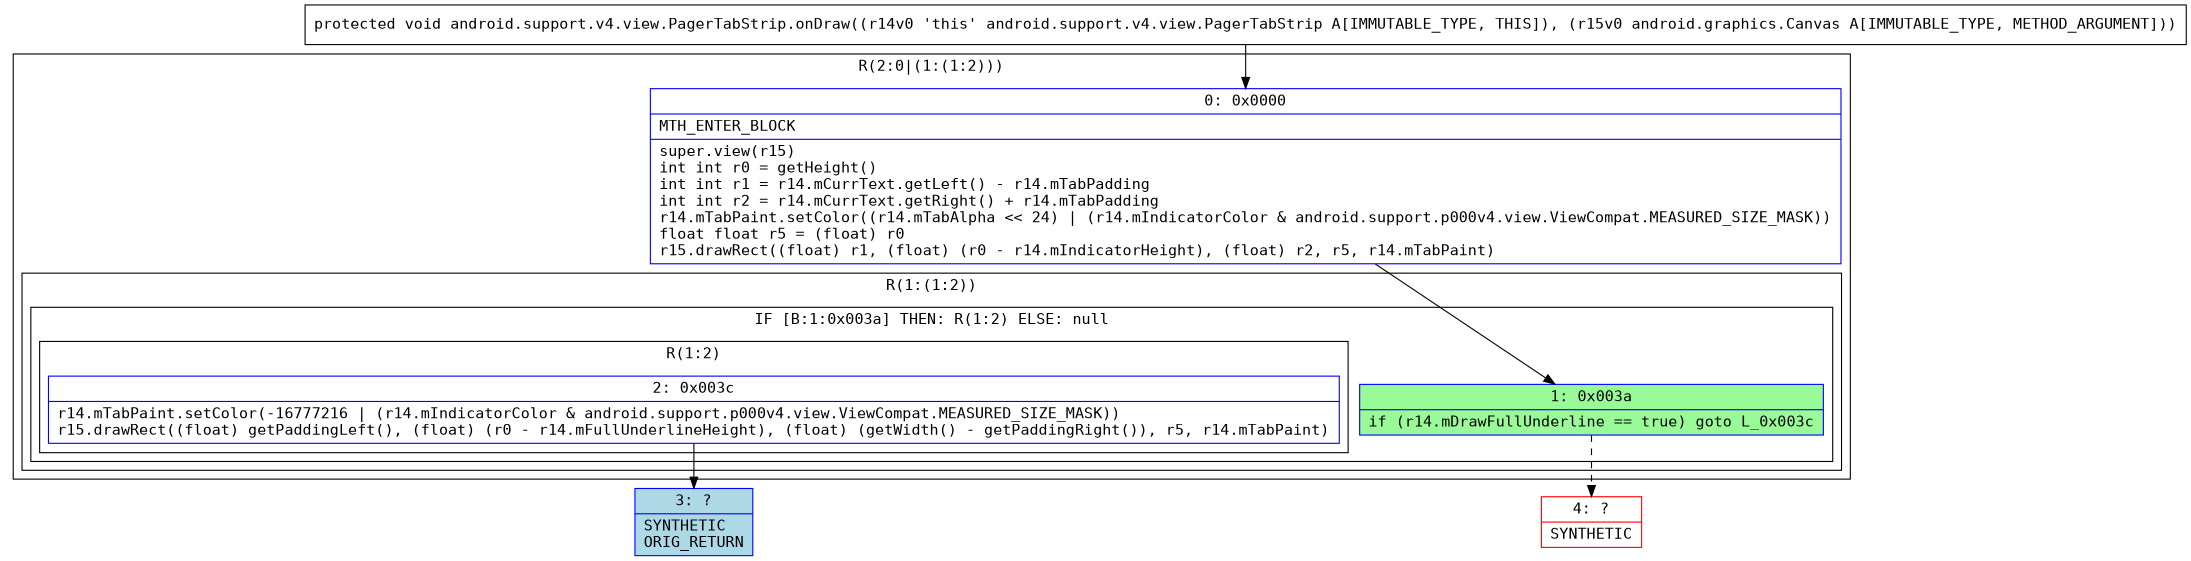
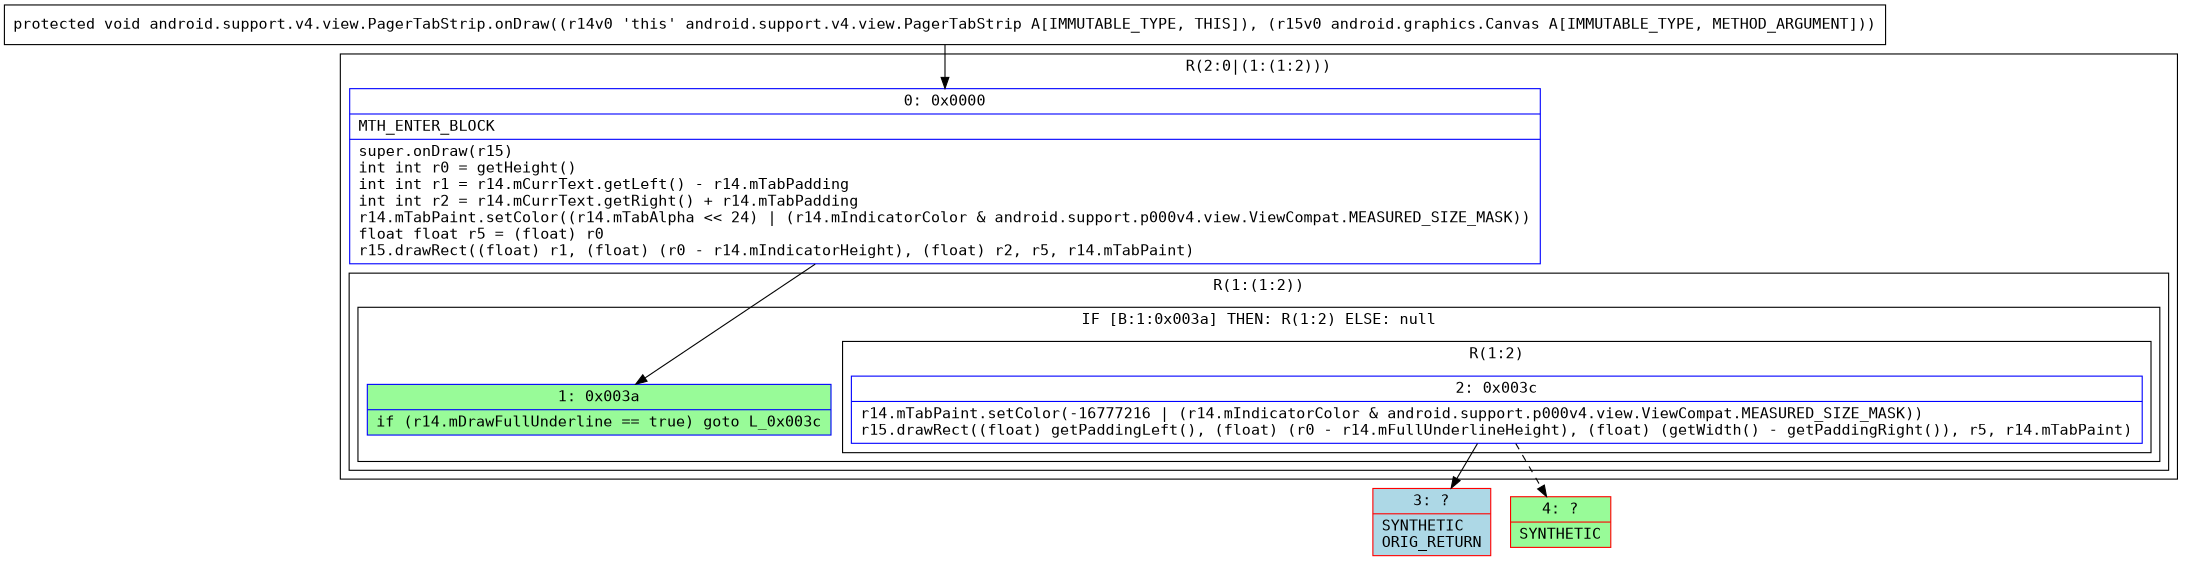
(727, 151) -> (436, 151)
(1592, 454) -> (1528, 465)
(694, 522) -> (1432, 522)
(1592, 522) -> (1561, 522)
